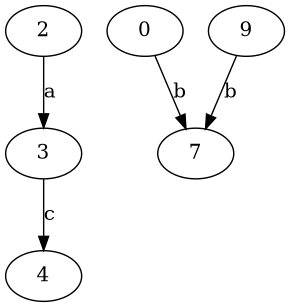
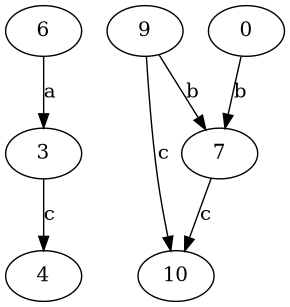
(44, 31) -> (44, 31)
none -> (176, 276)
